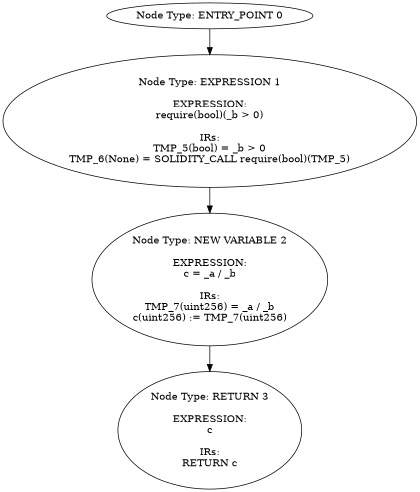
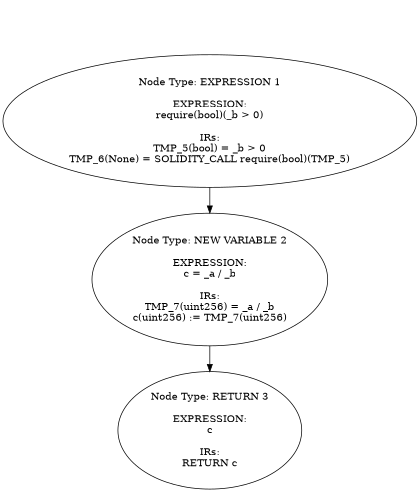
(210, 16) -> none
